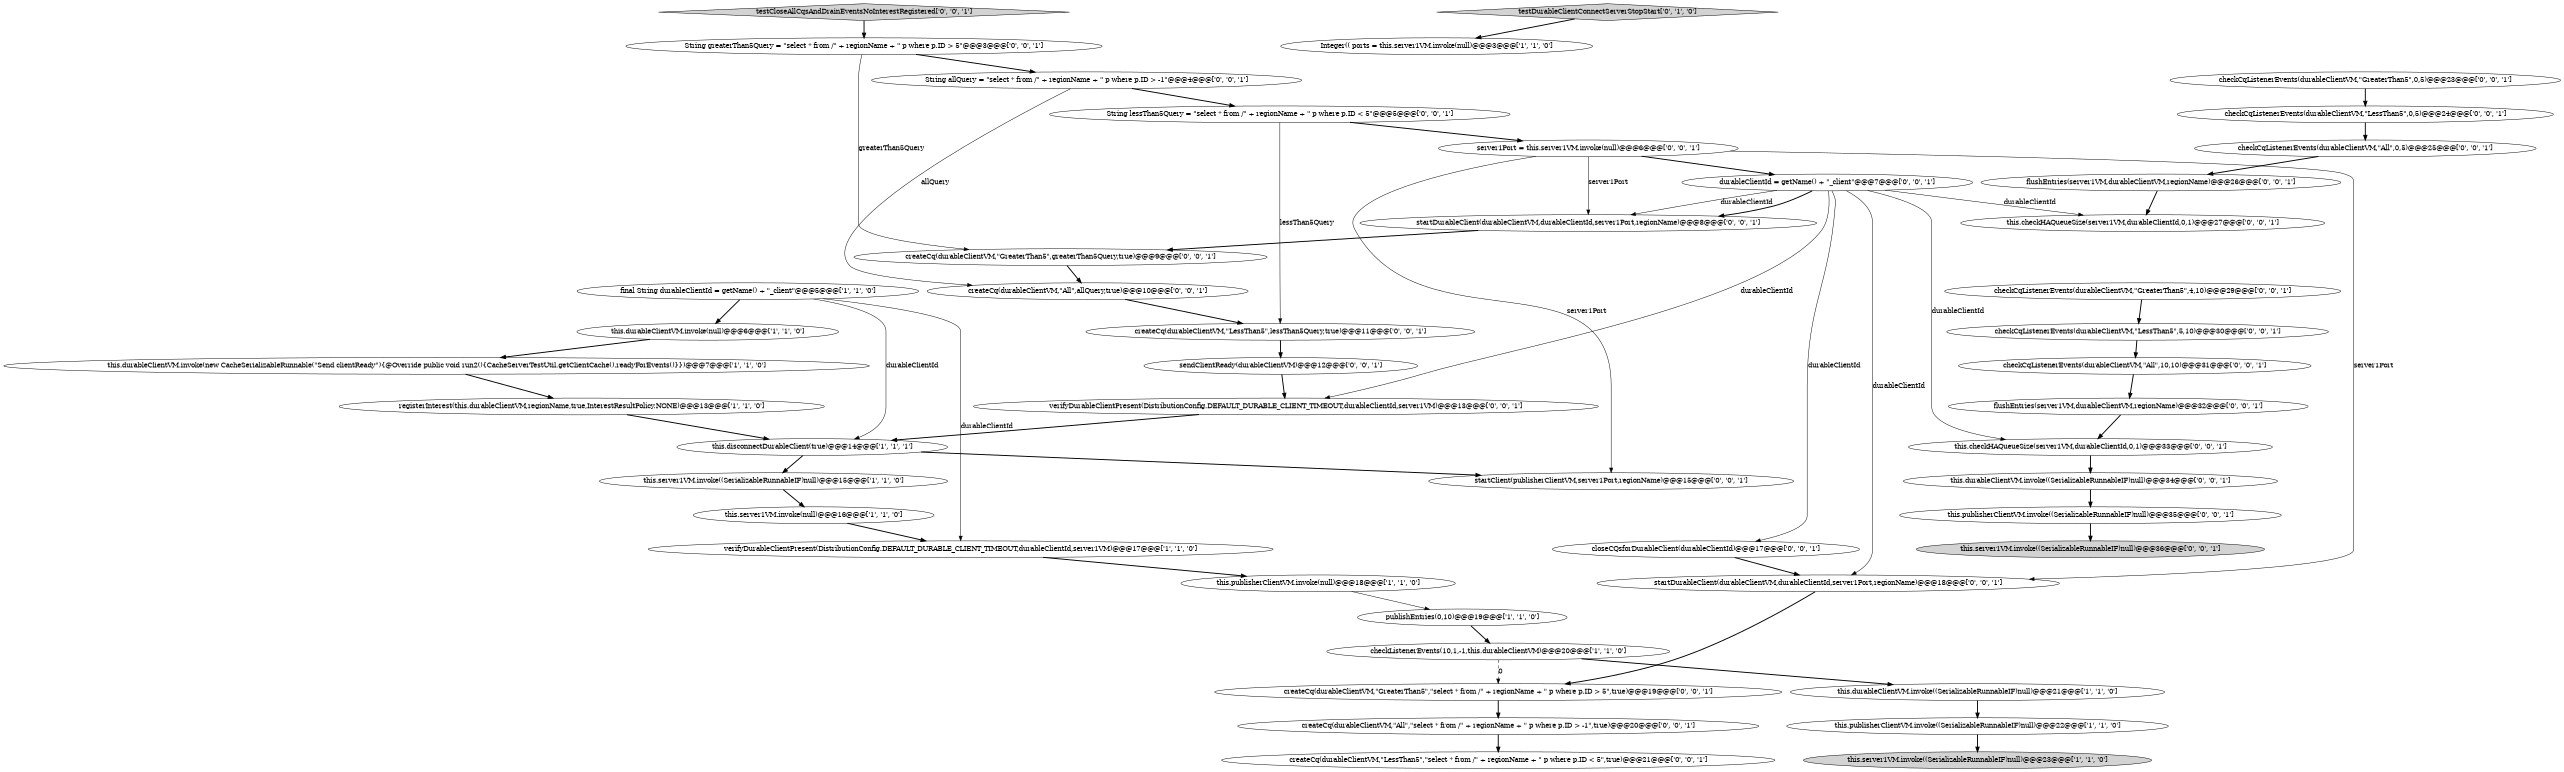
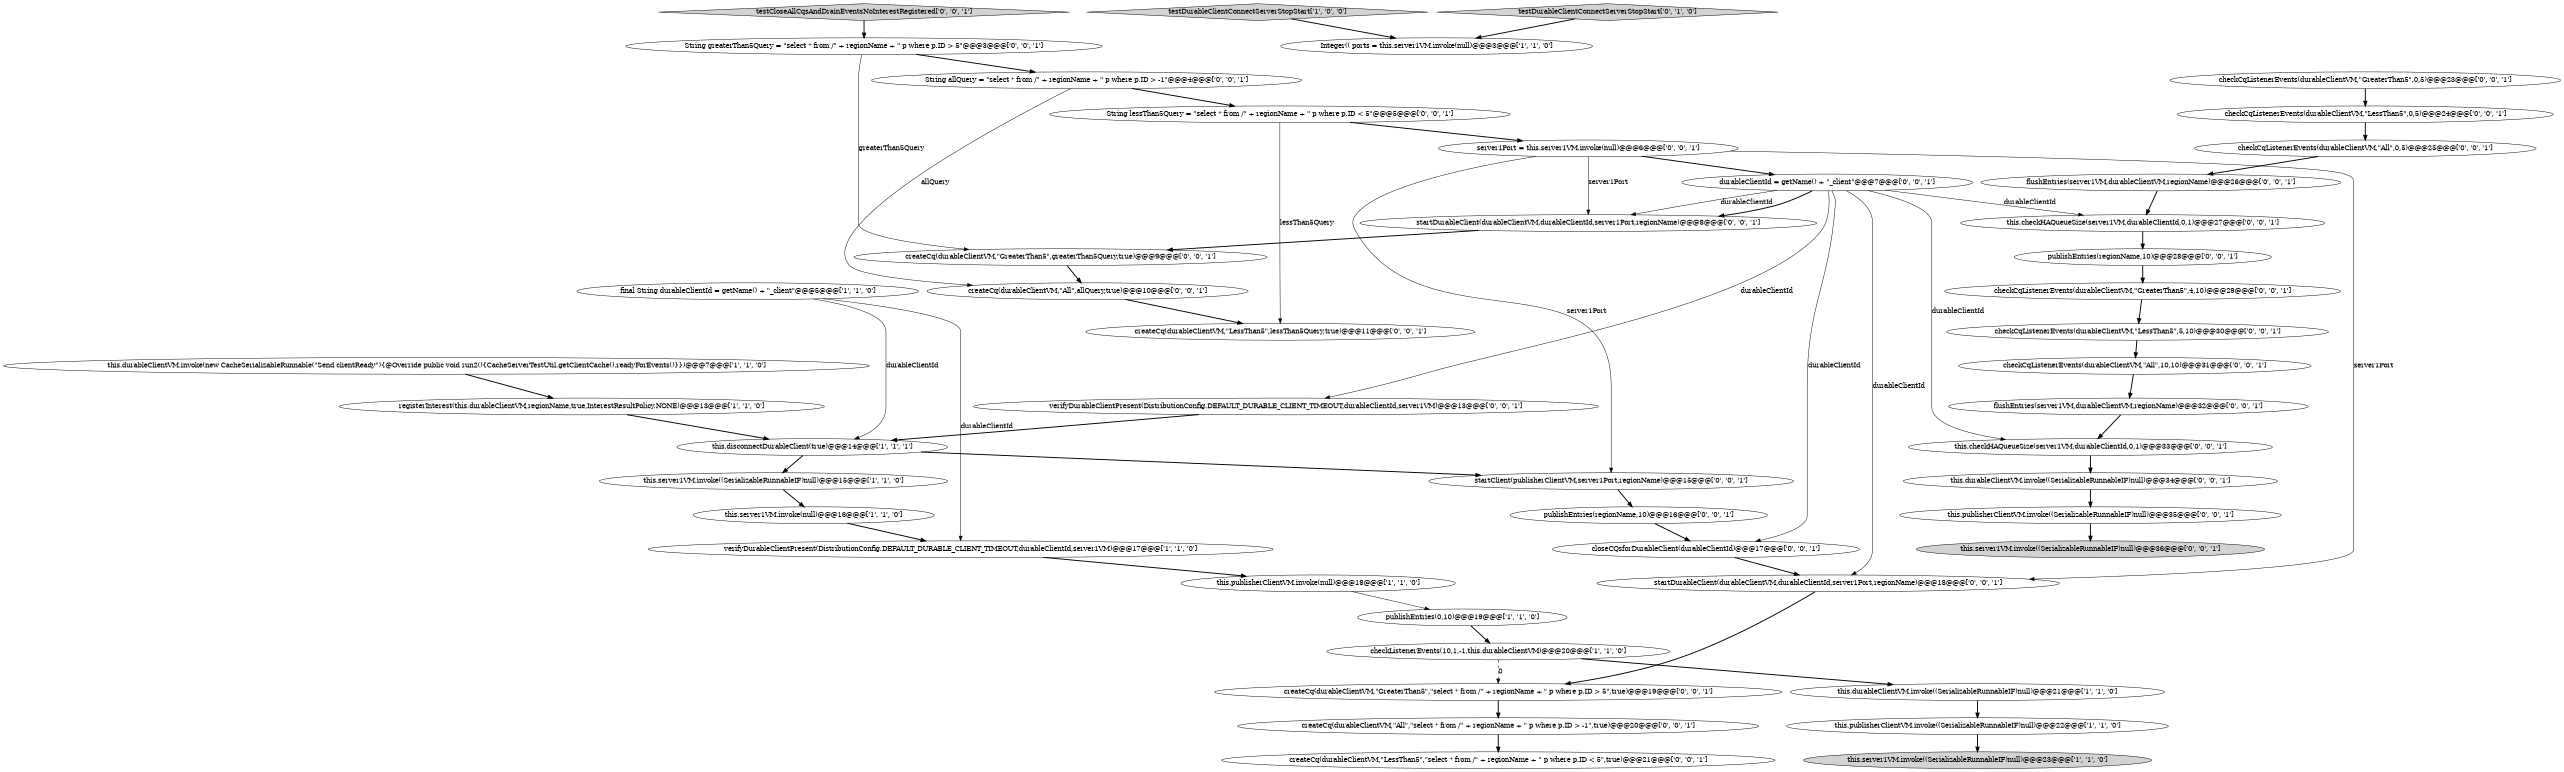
none -> (1257, 12)
none -> (2143, 257)
(708, 332) -> none
(1281, 366) -> none
none -> (1639, 515)
